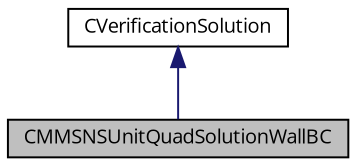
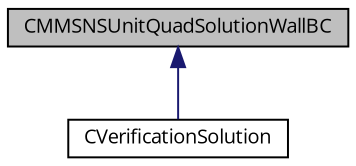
(178, 93) -> (178, 93)
